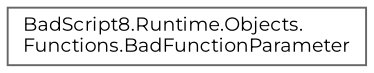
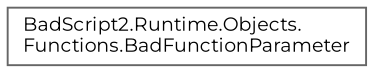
(187, 36) -> (187, 36)
